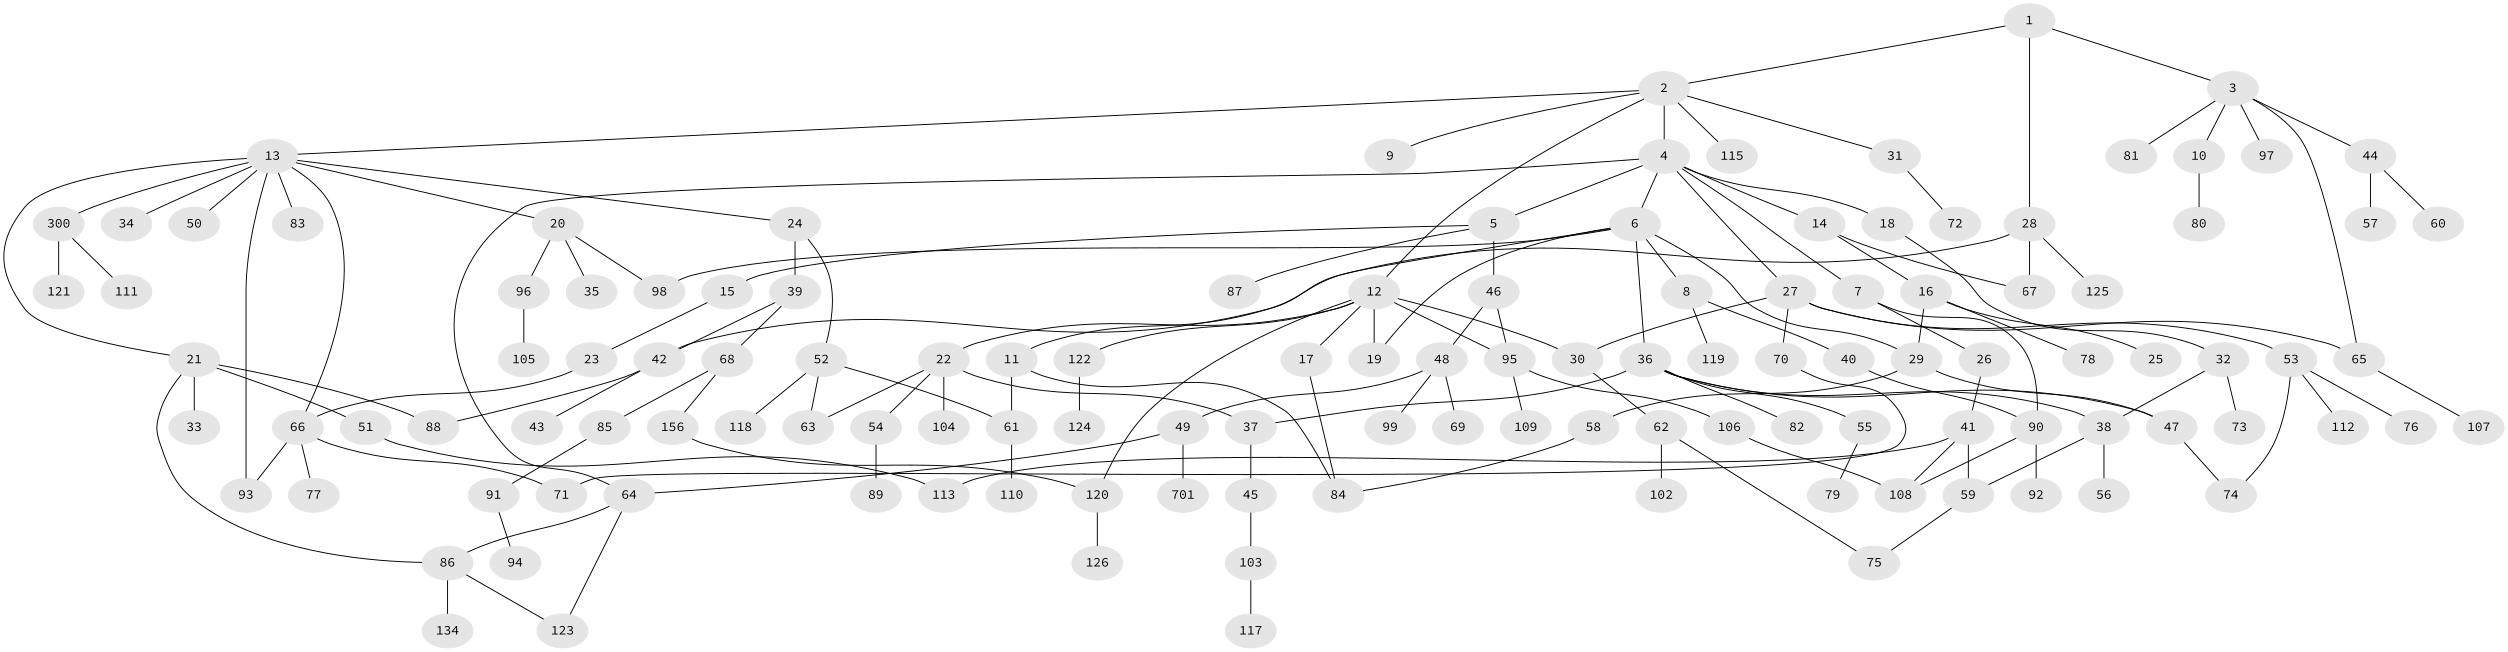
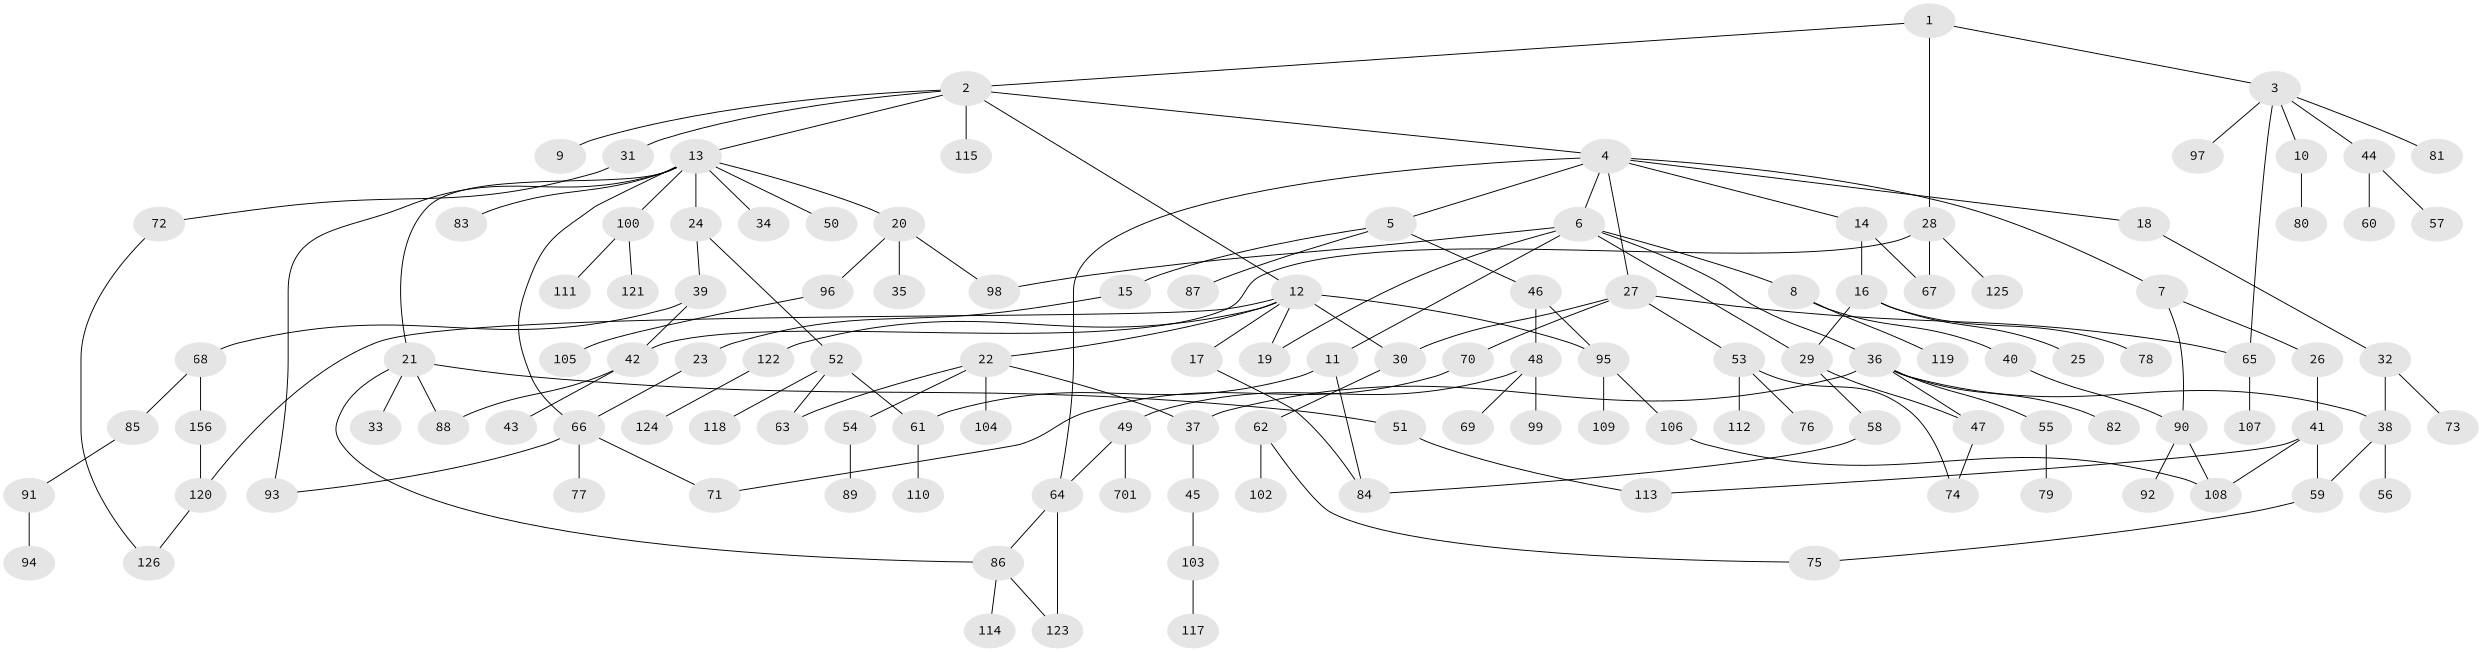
(59, 224) -> (628, 224)
none -> (81, 391)
(448, 631) -> (990, 631)
